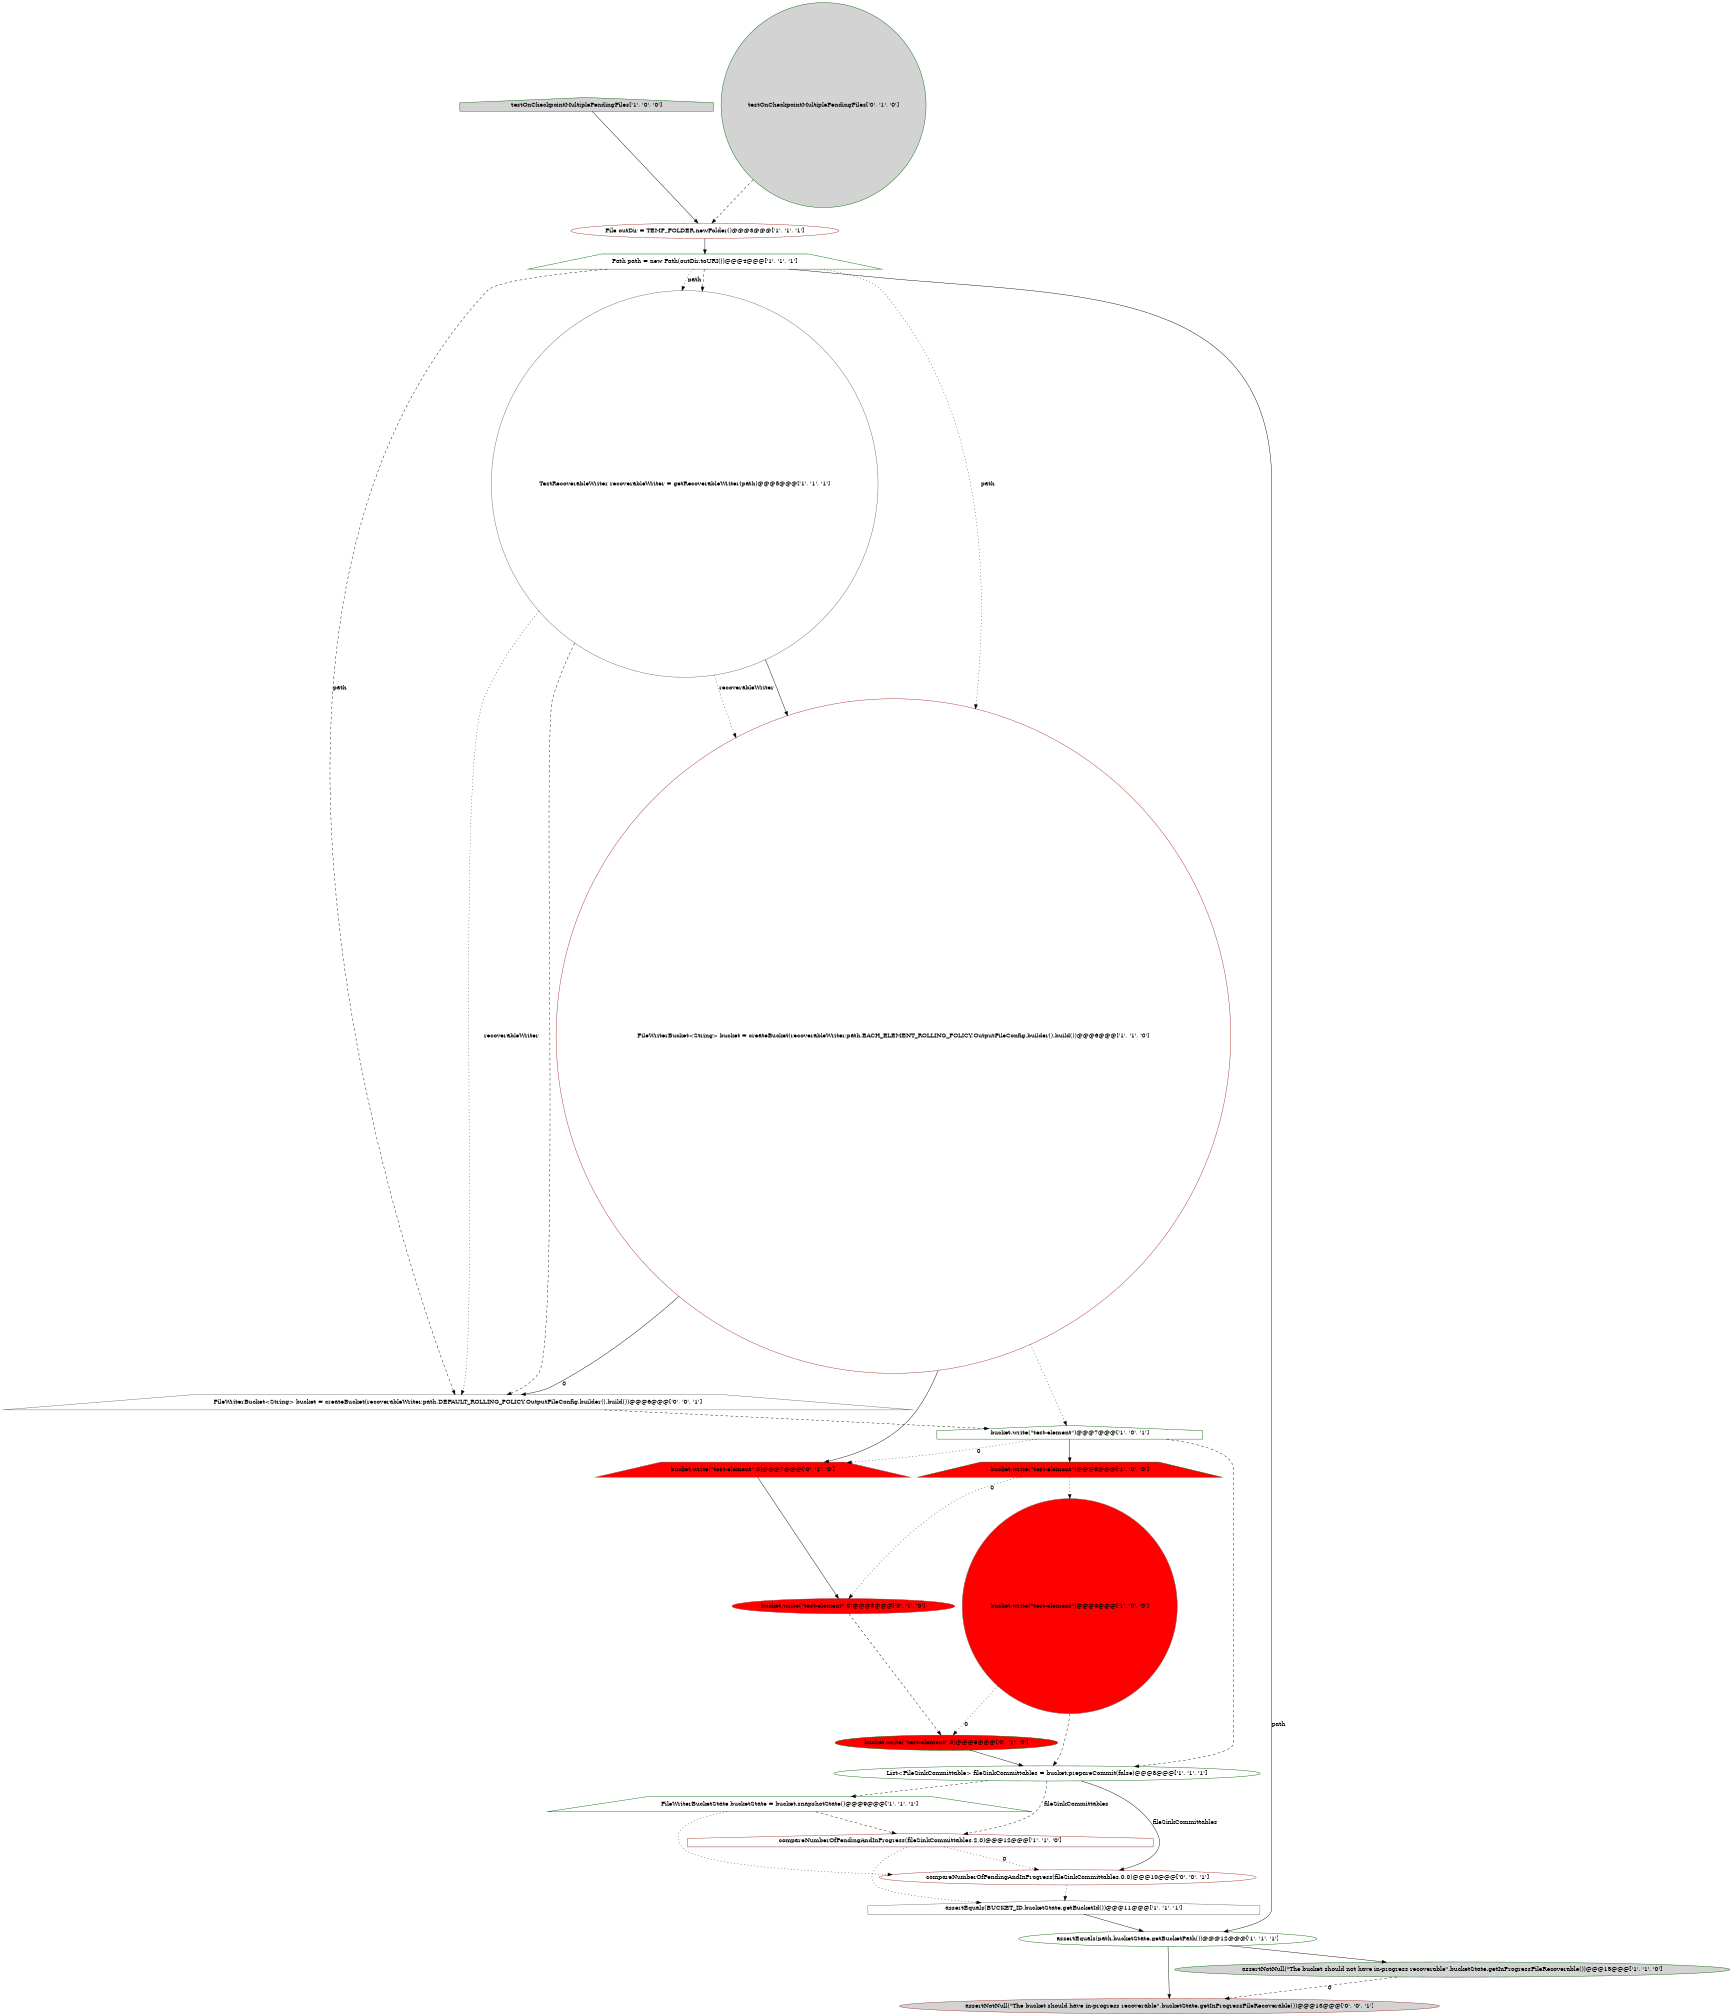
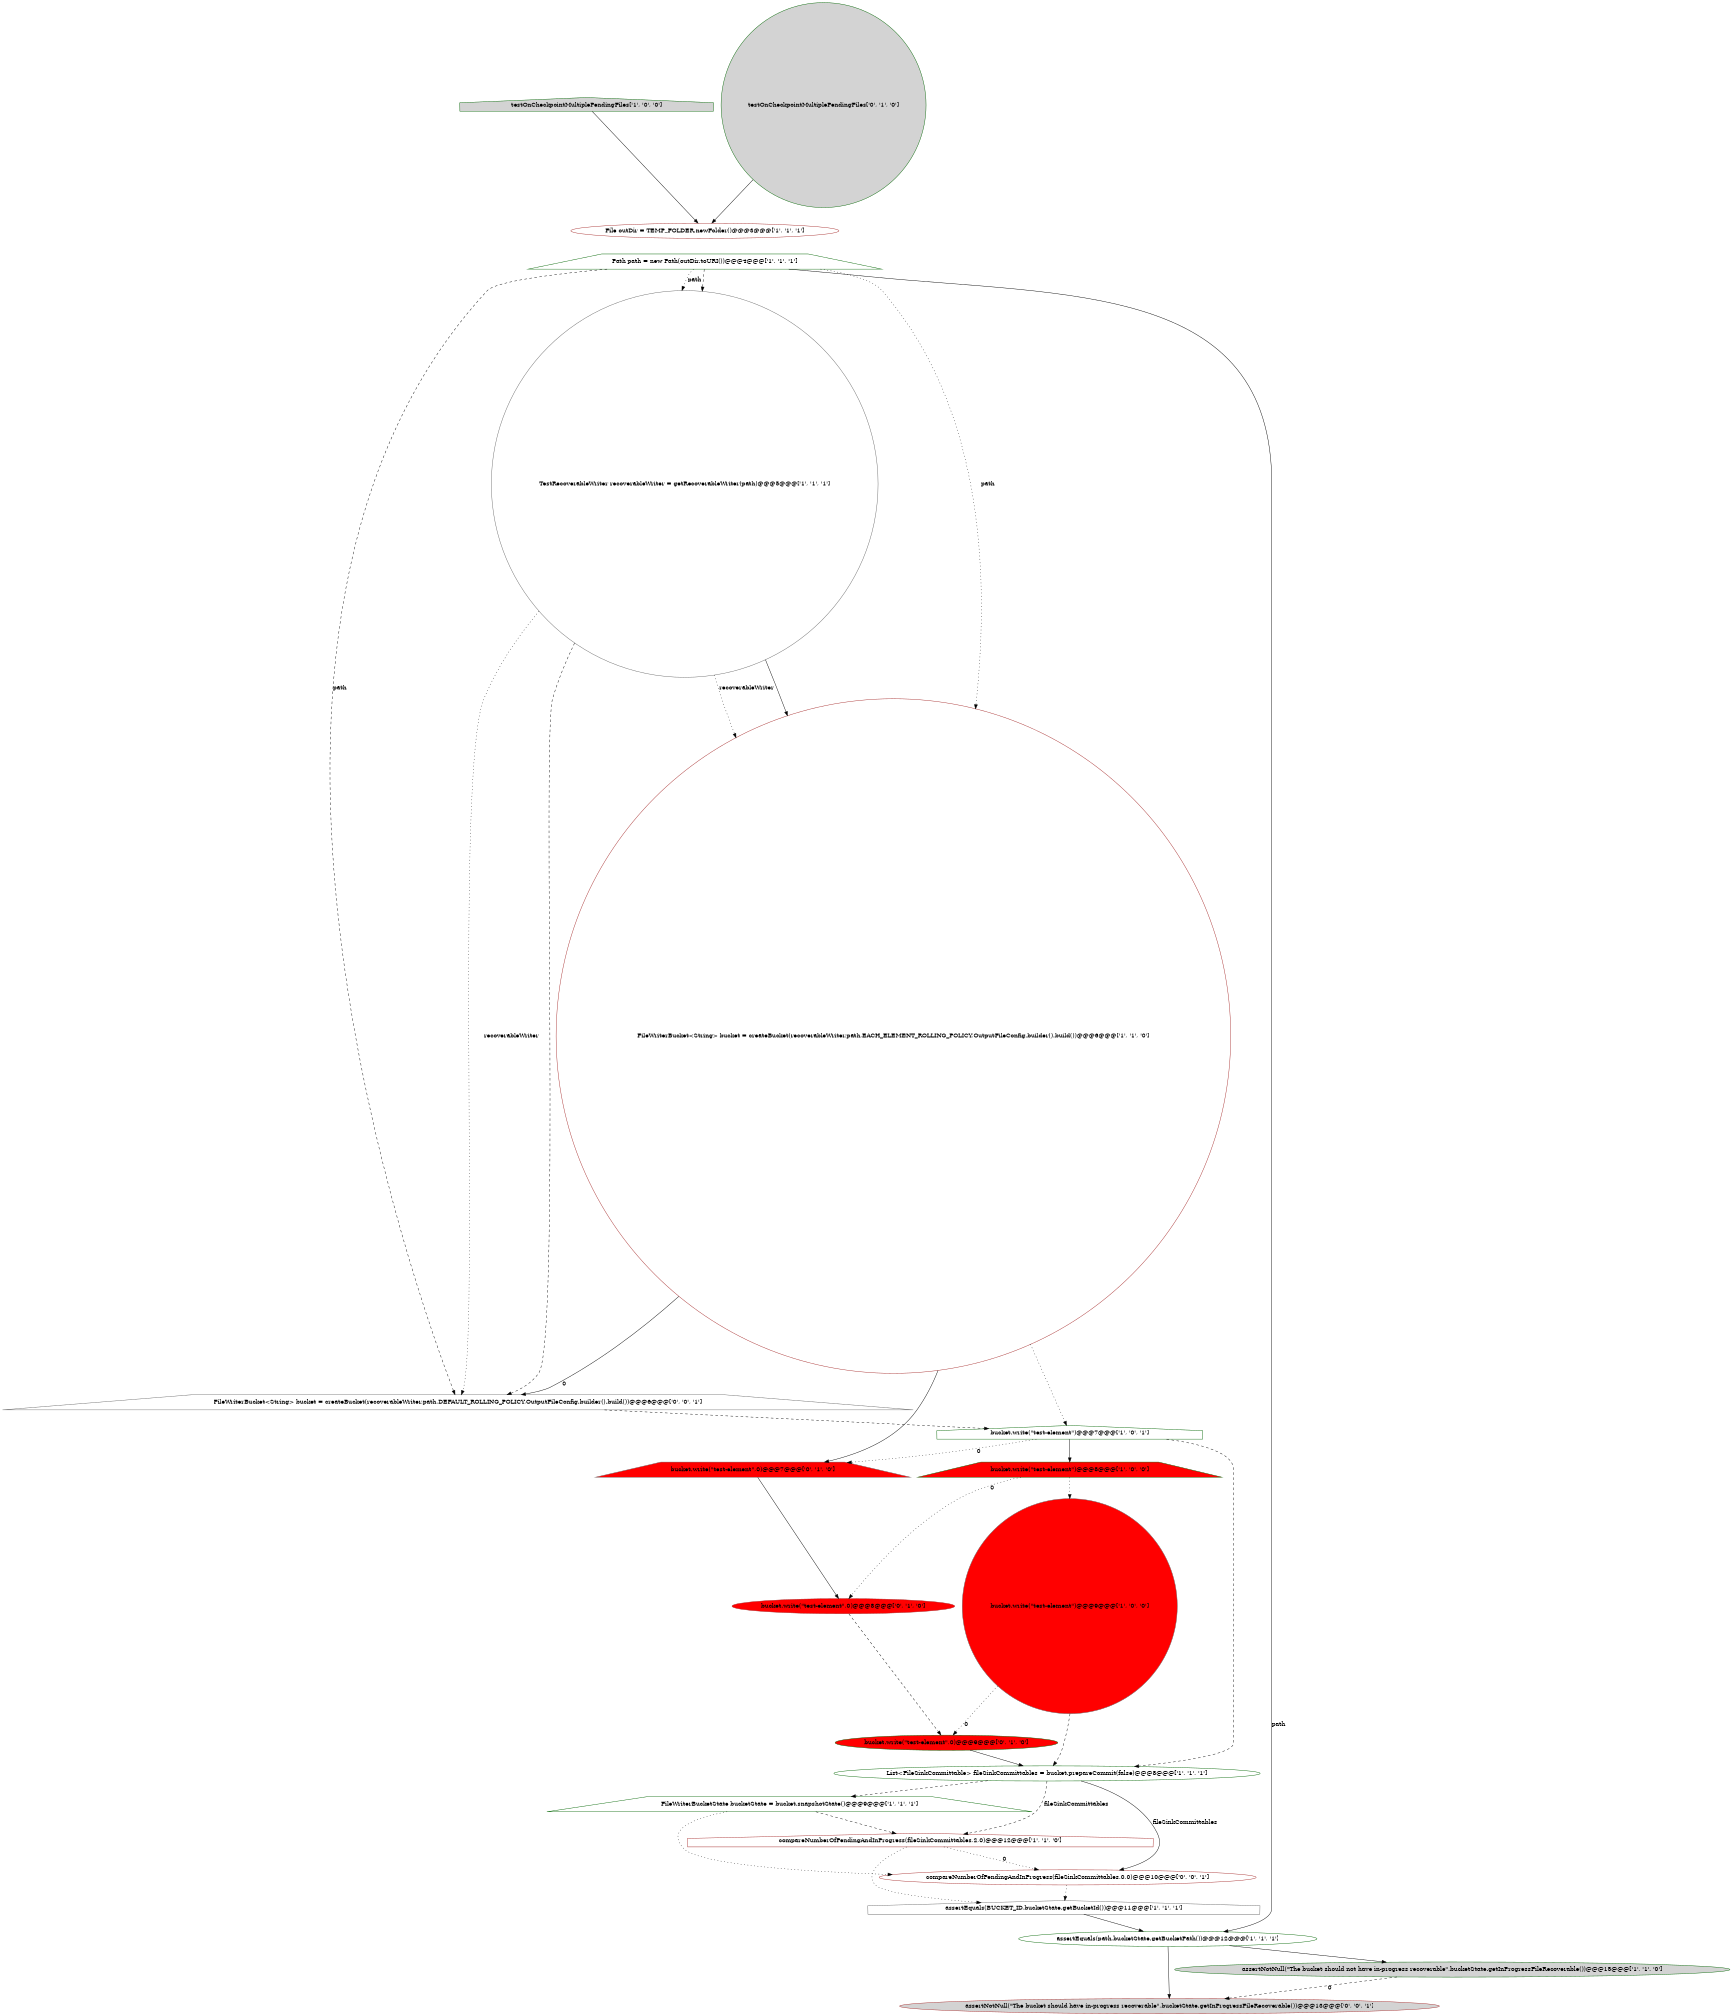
(734, 200) -> (734, 200)
(705, 244) -> none
